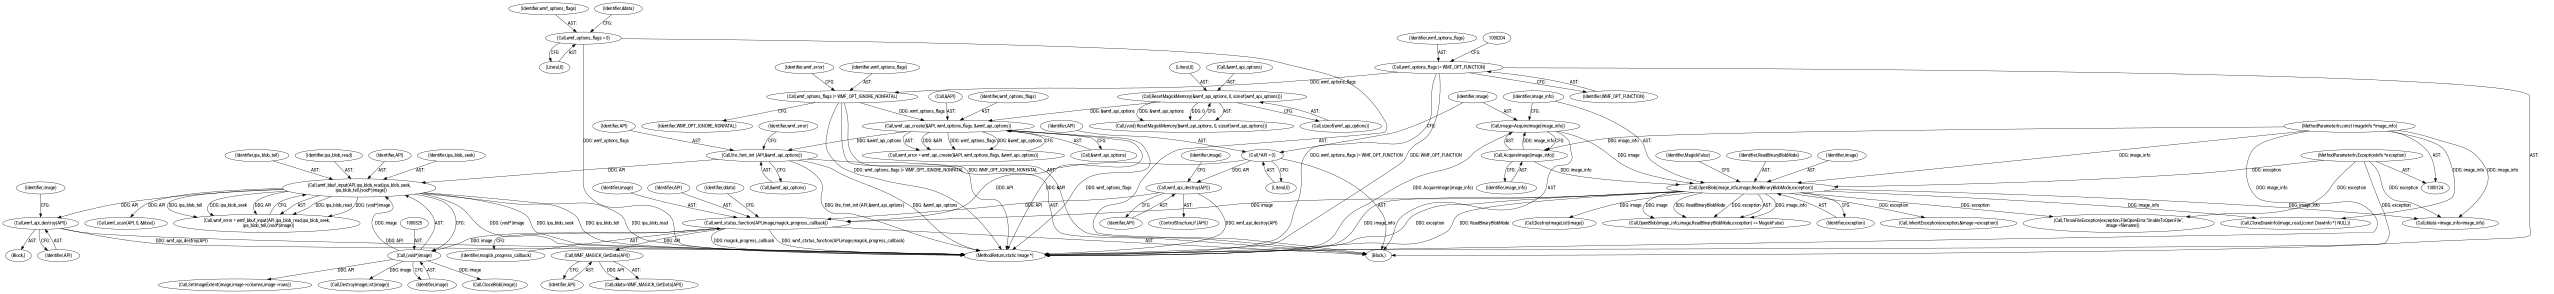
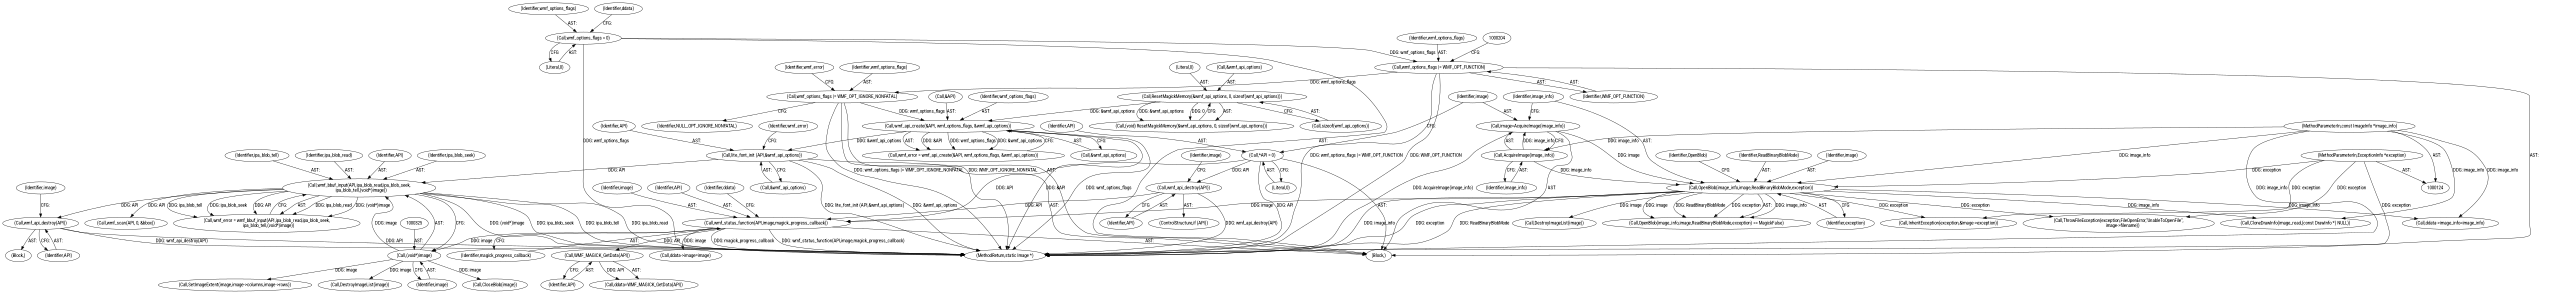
none -> (1018, 41)
(1542, 82) -> (1542, 82)
(697, 126) -> (697, 126)
(1688, 156) -> (1688, 156)
(2394, 200) -> (2162, 213)
none -> (1267, 238)
none -> (686, 256)
(346, 270) -> (346, 270)
